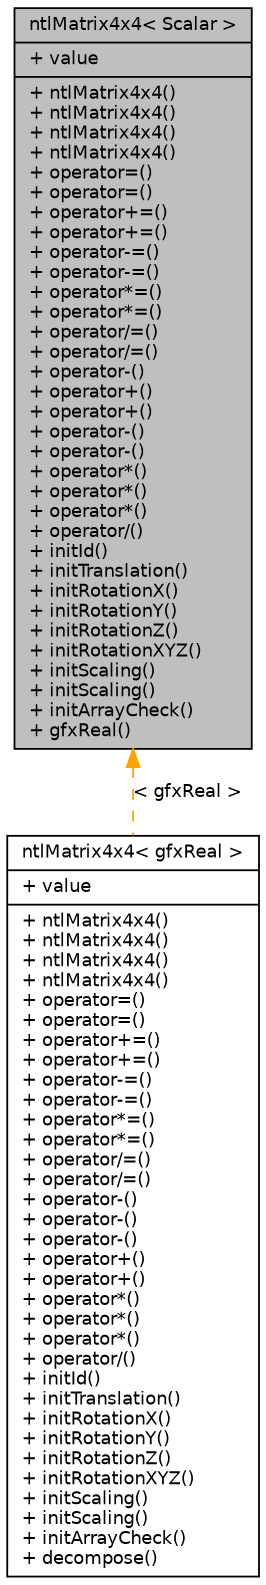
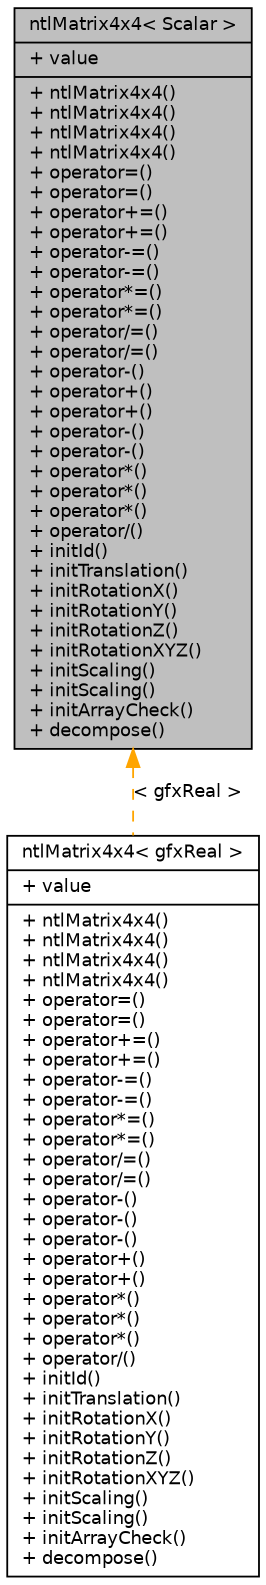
(81, 731) -> (98, 731)
